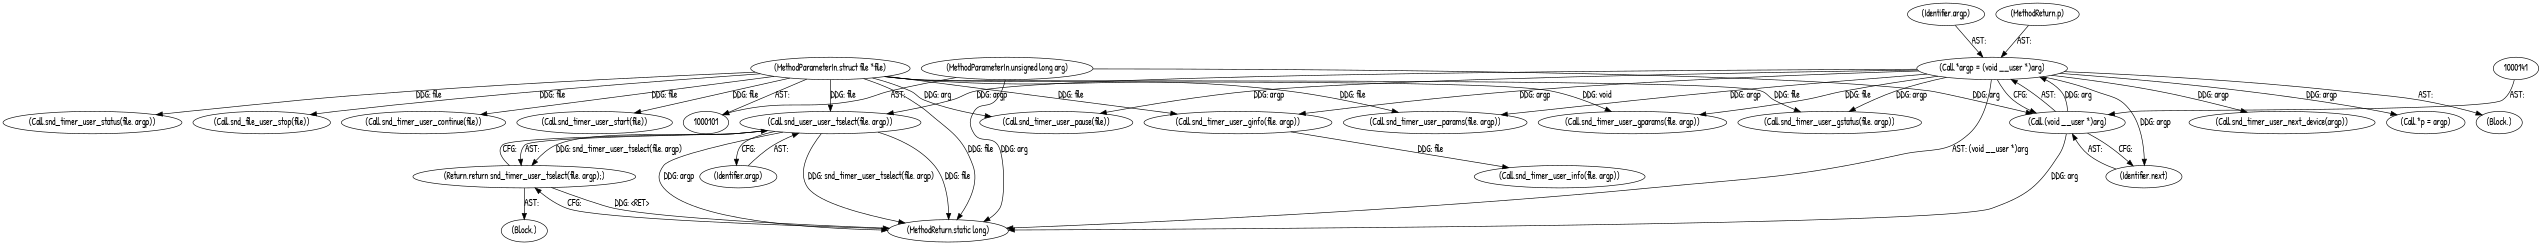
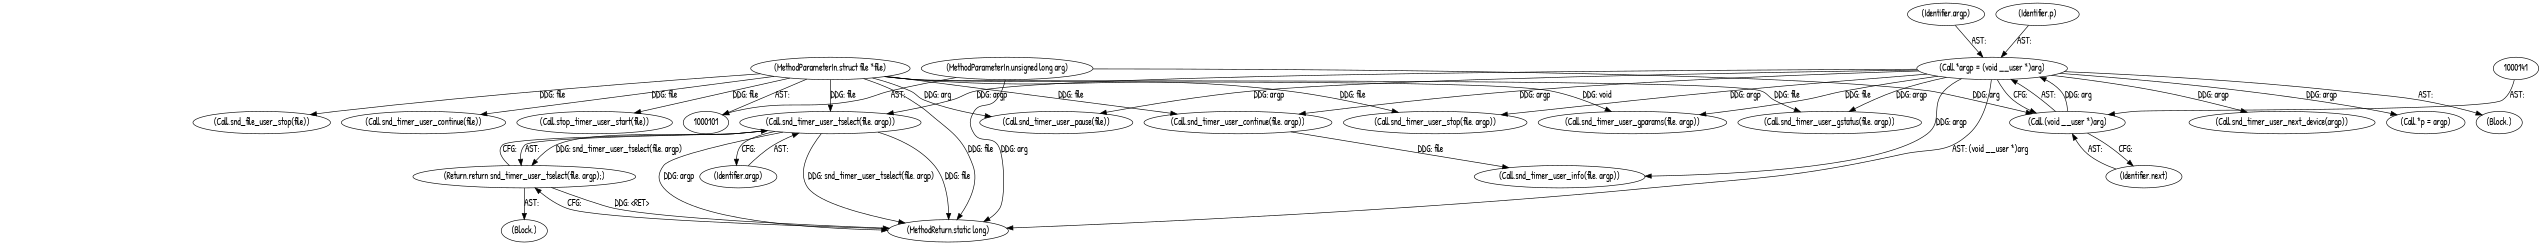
(2038, 14) -> (2038, 14)
(2113, 97) -> (1826, 164)
(92, 123) -> none
(595, 123) -> (595, 123)
(830, 123) -> (830, 123)
(1238, 123) -> (1238, 123)
(1435, 123) -> (1435, 123)
(1559, 225) -> none
